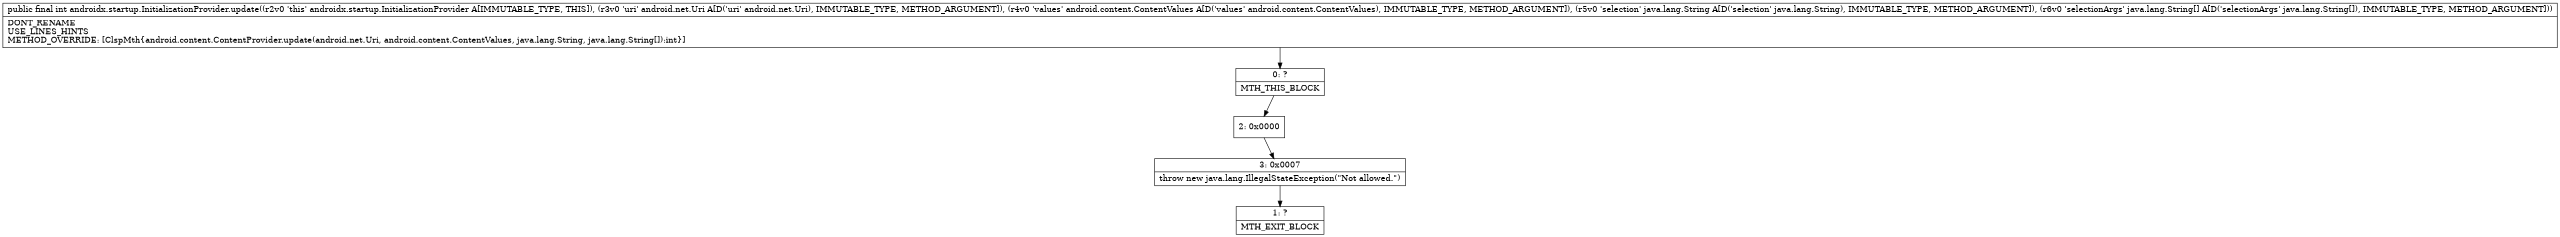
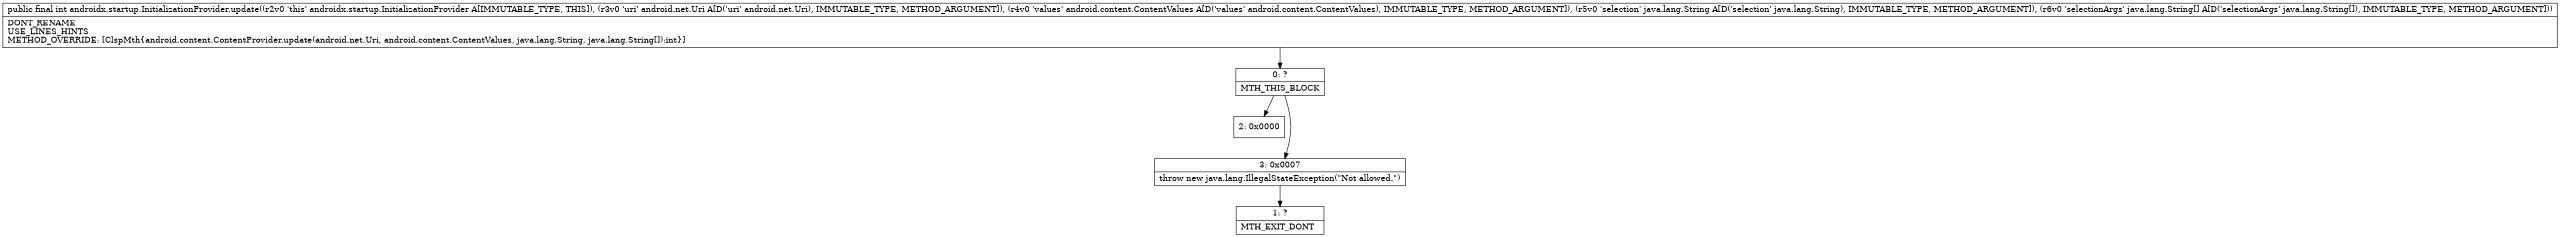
(1268, 146) -> (1291, 124)
(1280, 227) -> (1277, 227)
